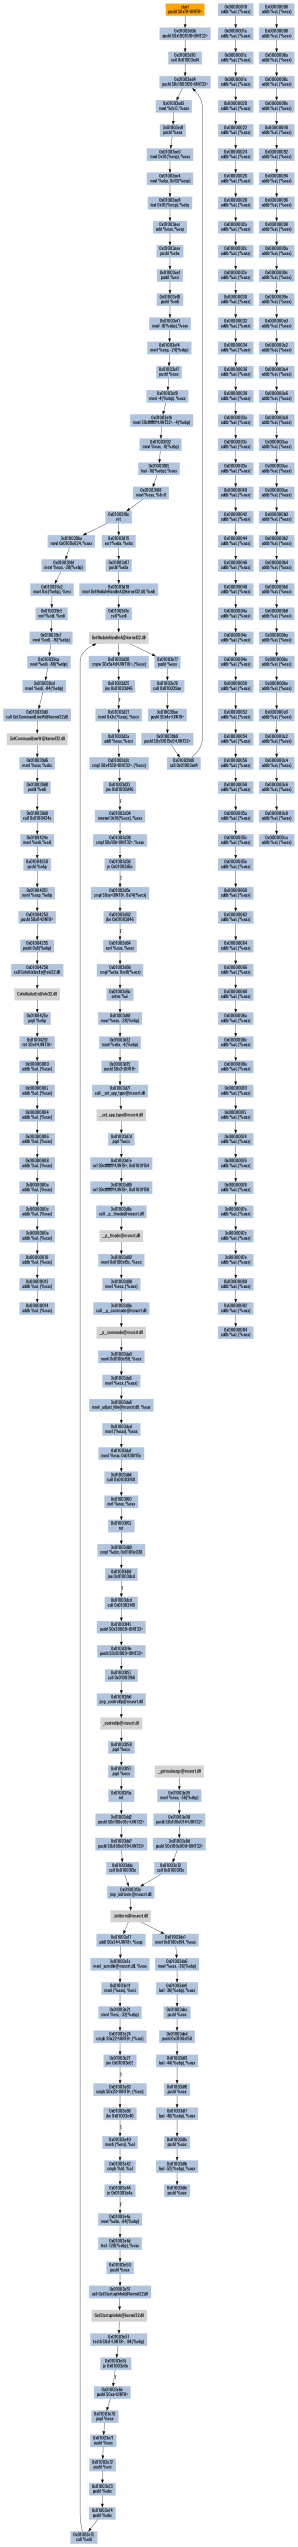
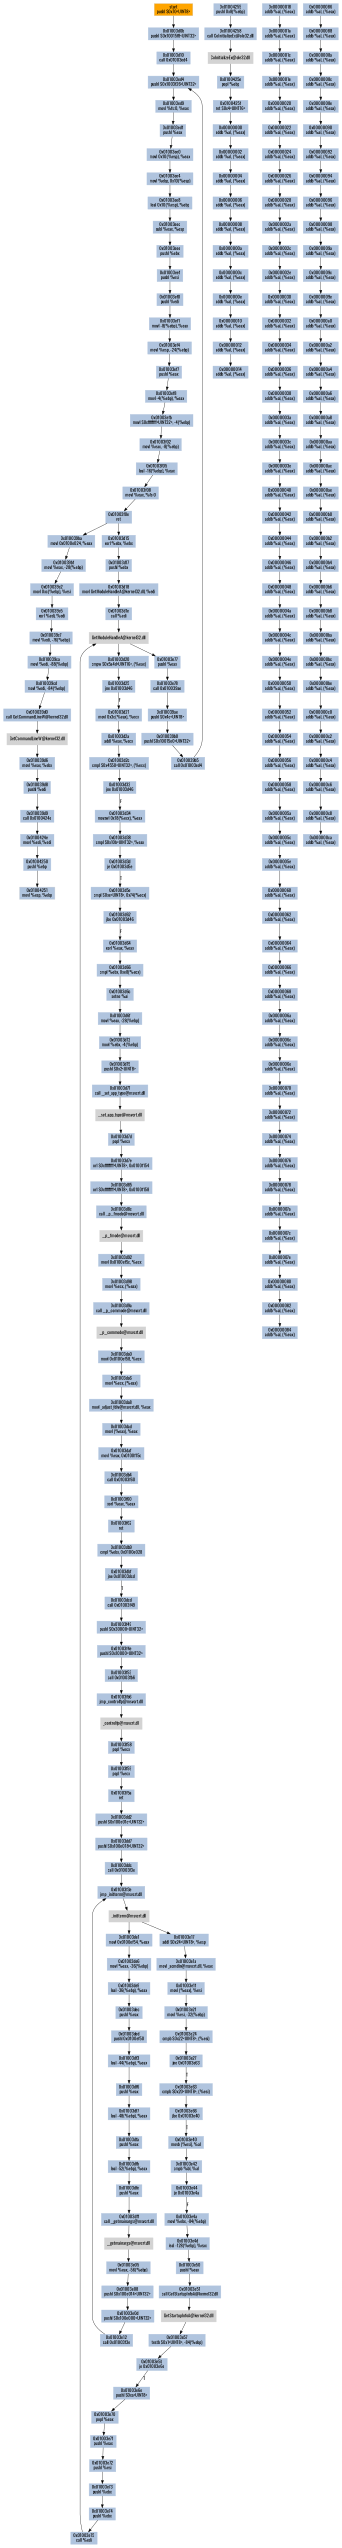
(37, 917) -> none
none -> (129, 2219)
